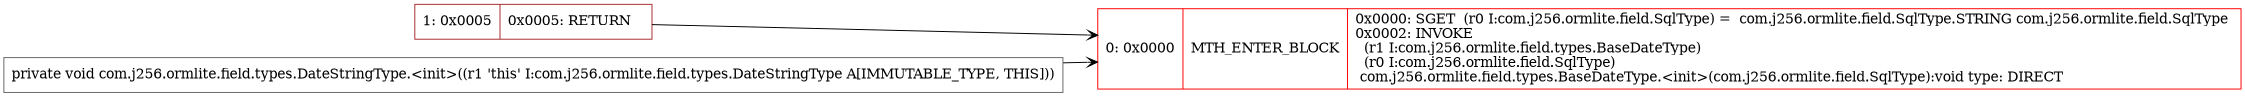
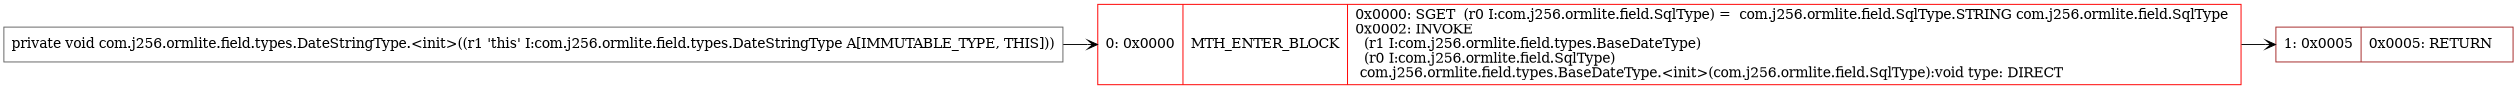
(870, 30) -> (2254, 45)
